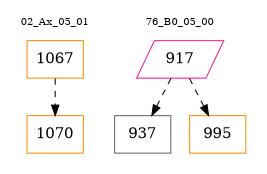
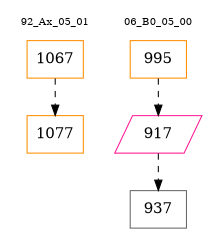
(55, 22) -> (55, 22)
(180, 22) -> (158, 22)
(197, 92) -> (158, 92)
(55, 134) -> (55, 134)
